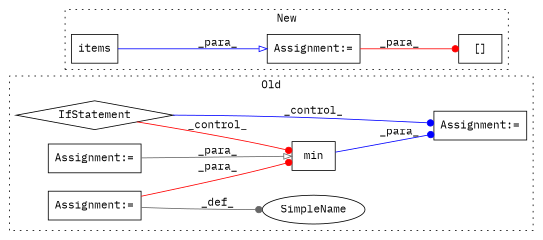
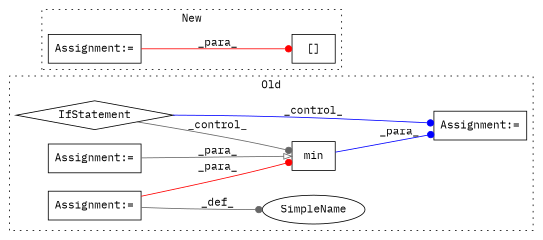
(95, 49) -> none
(211, 135) -> (211, 135)
